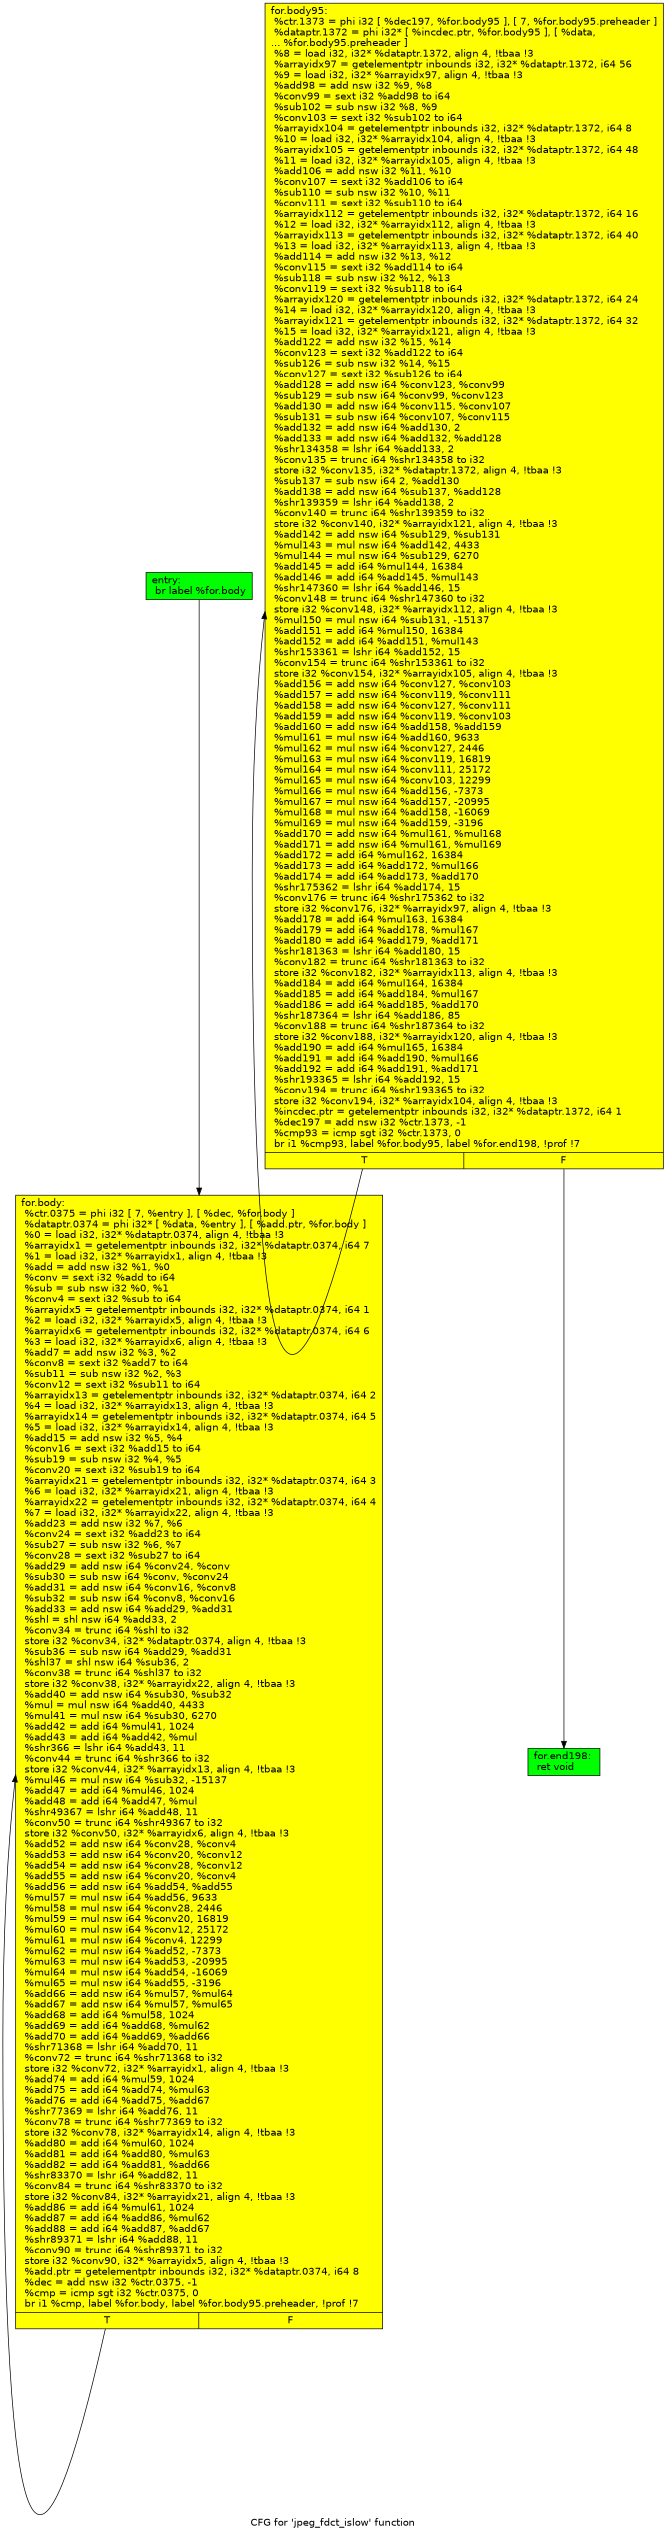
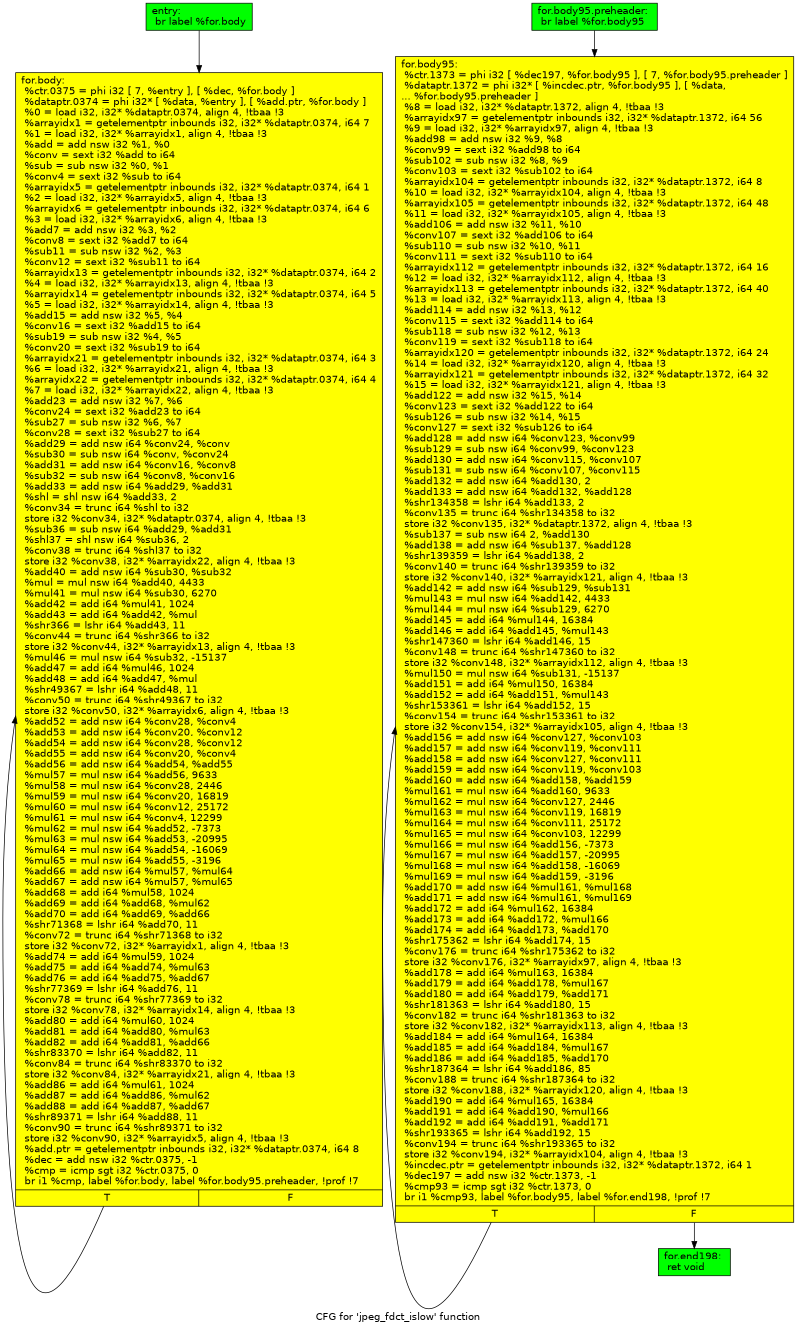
none -> (595, 17)
